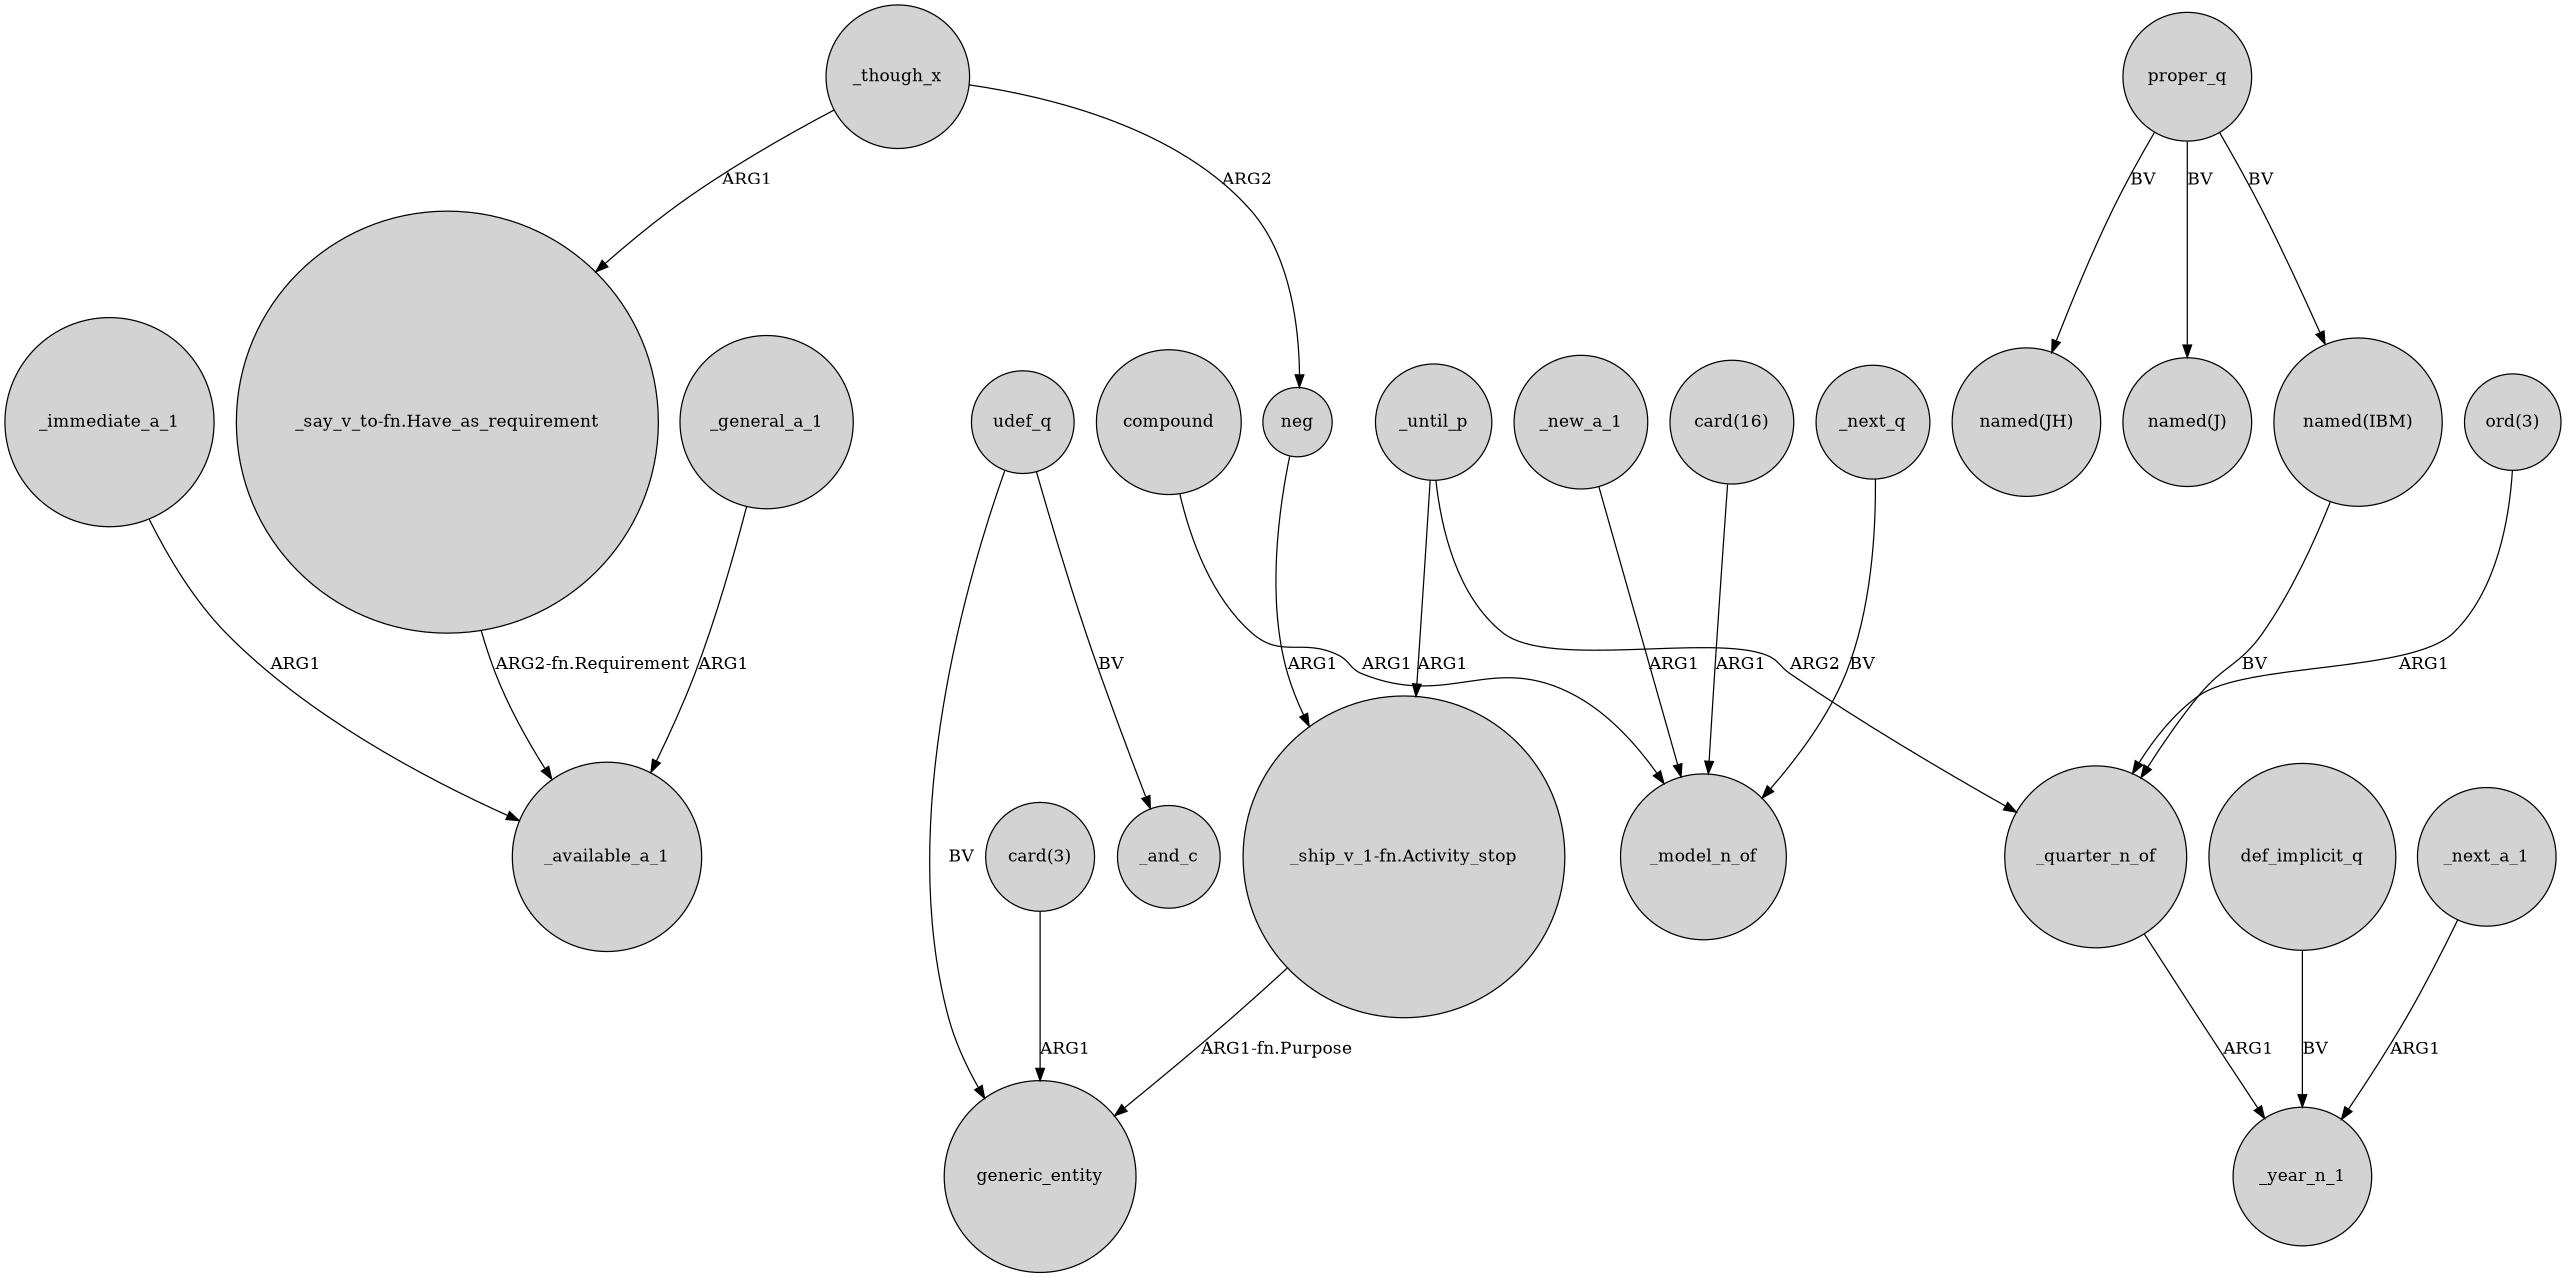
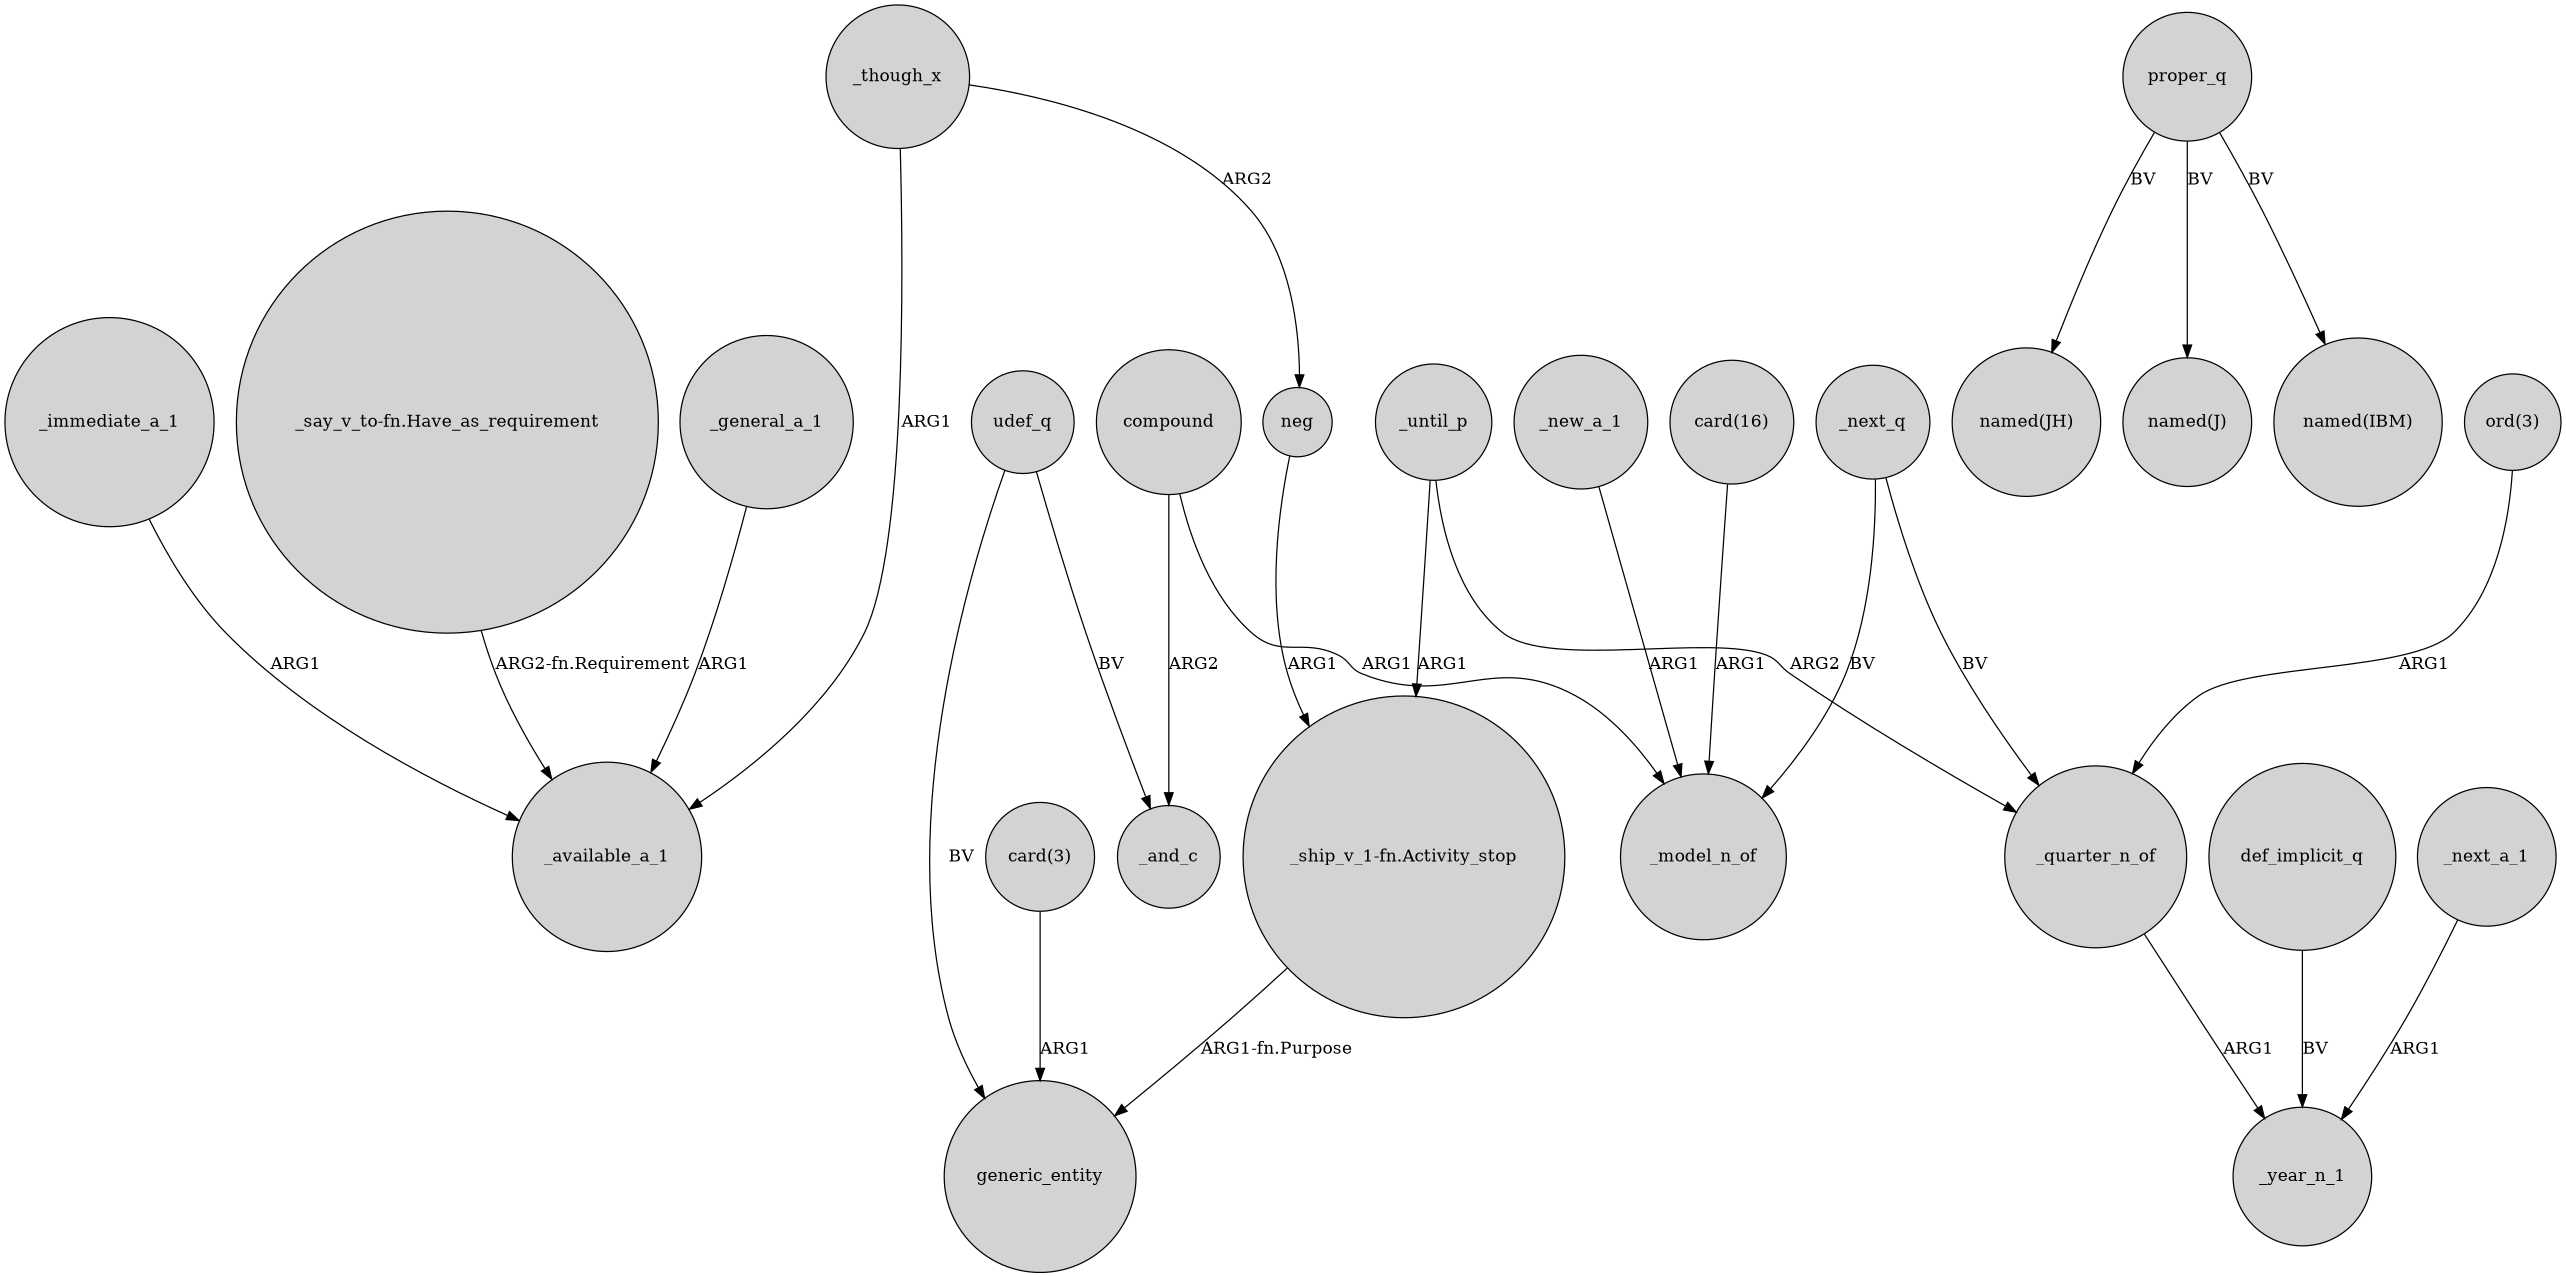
(715, 179) -> (891, 512)
none -> (1169, 644)
(2253, 645) -> (1942, 635)
